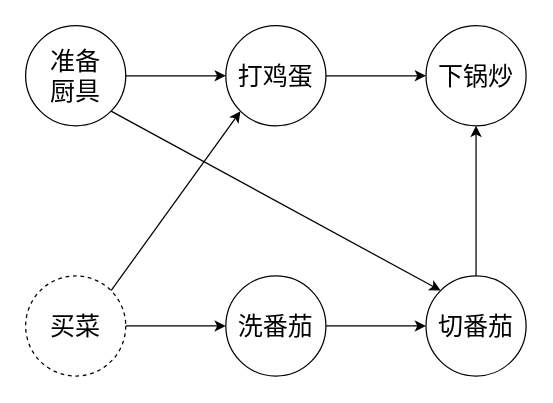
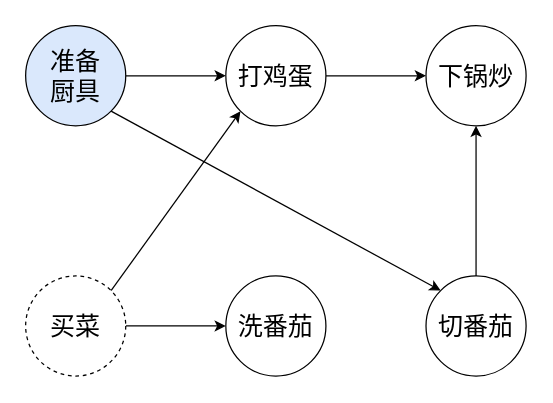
(76, 76) -> (76, 76)
(372, 326) -> none
